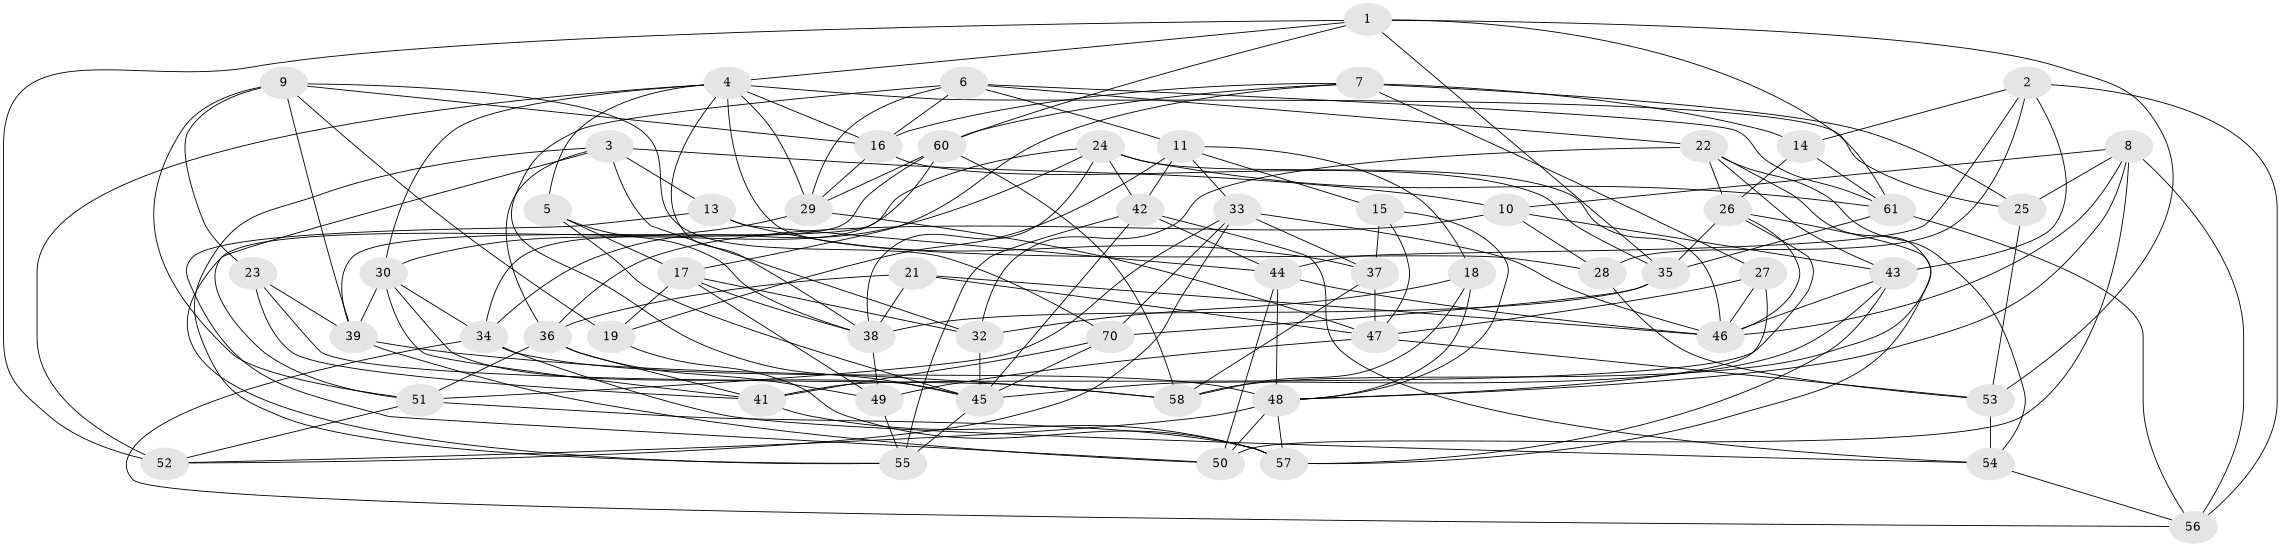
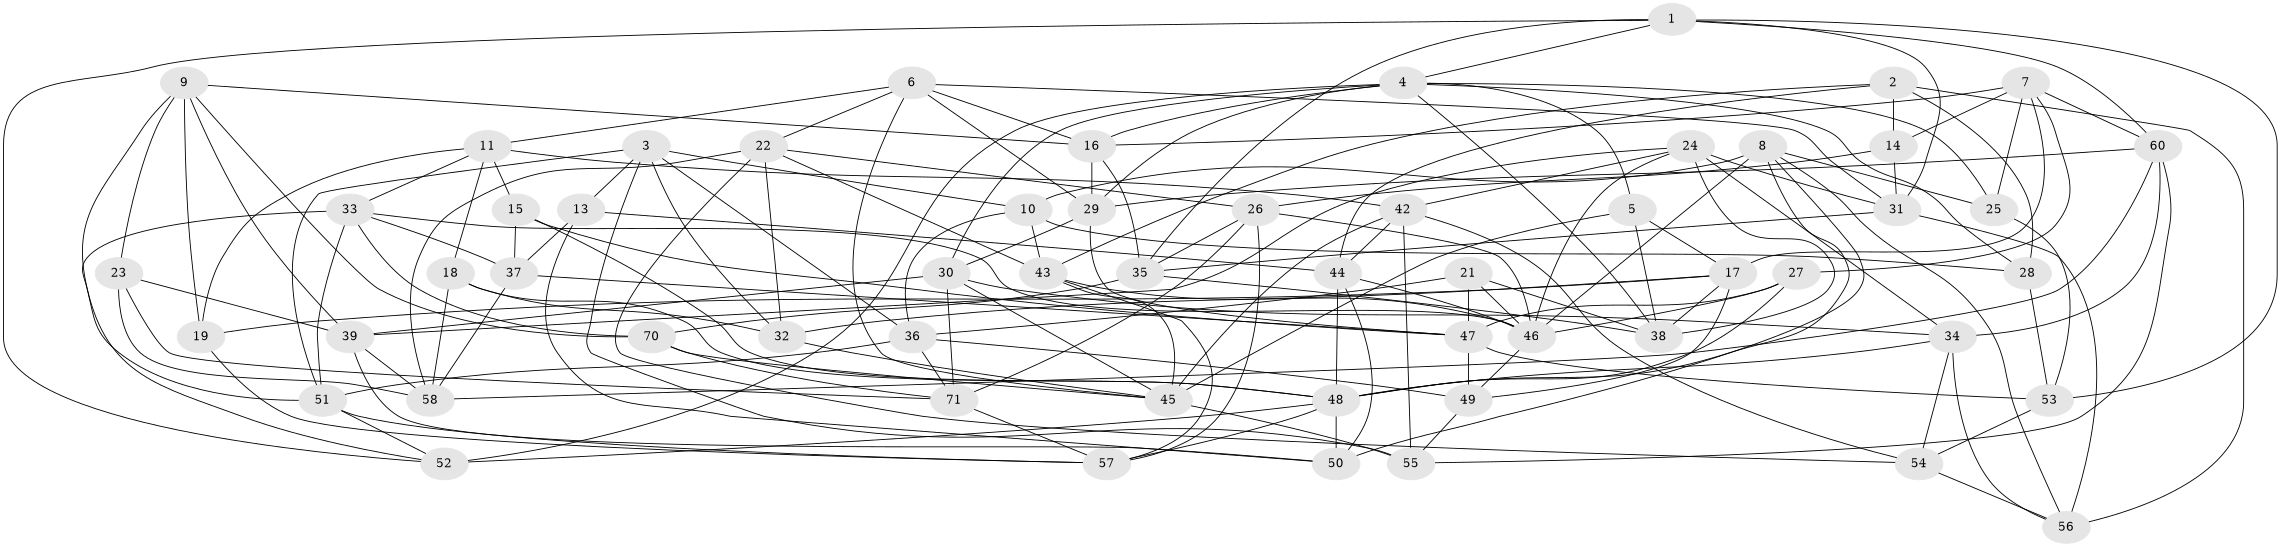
(1892, 210) -> (1897, 210)
(875, 363) -> (1499, 369)
(762, 400) -> (954, 400)
